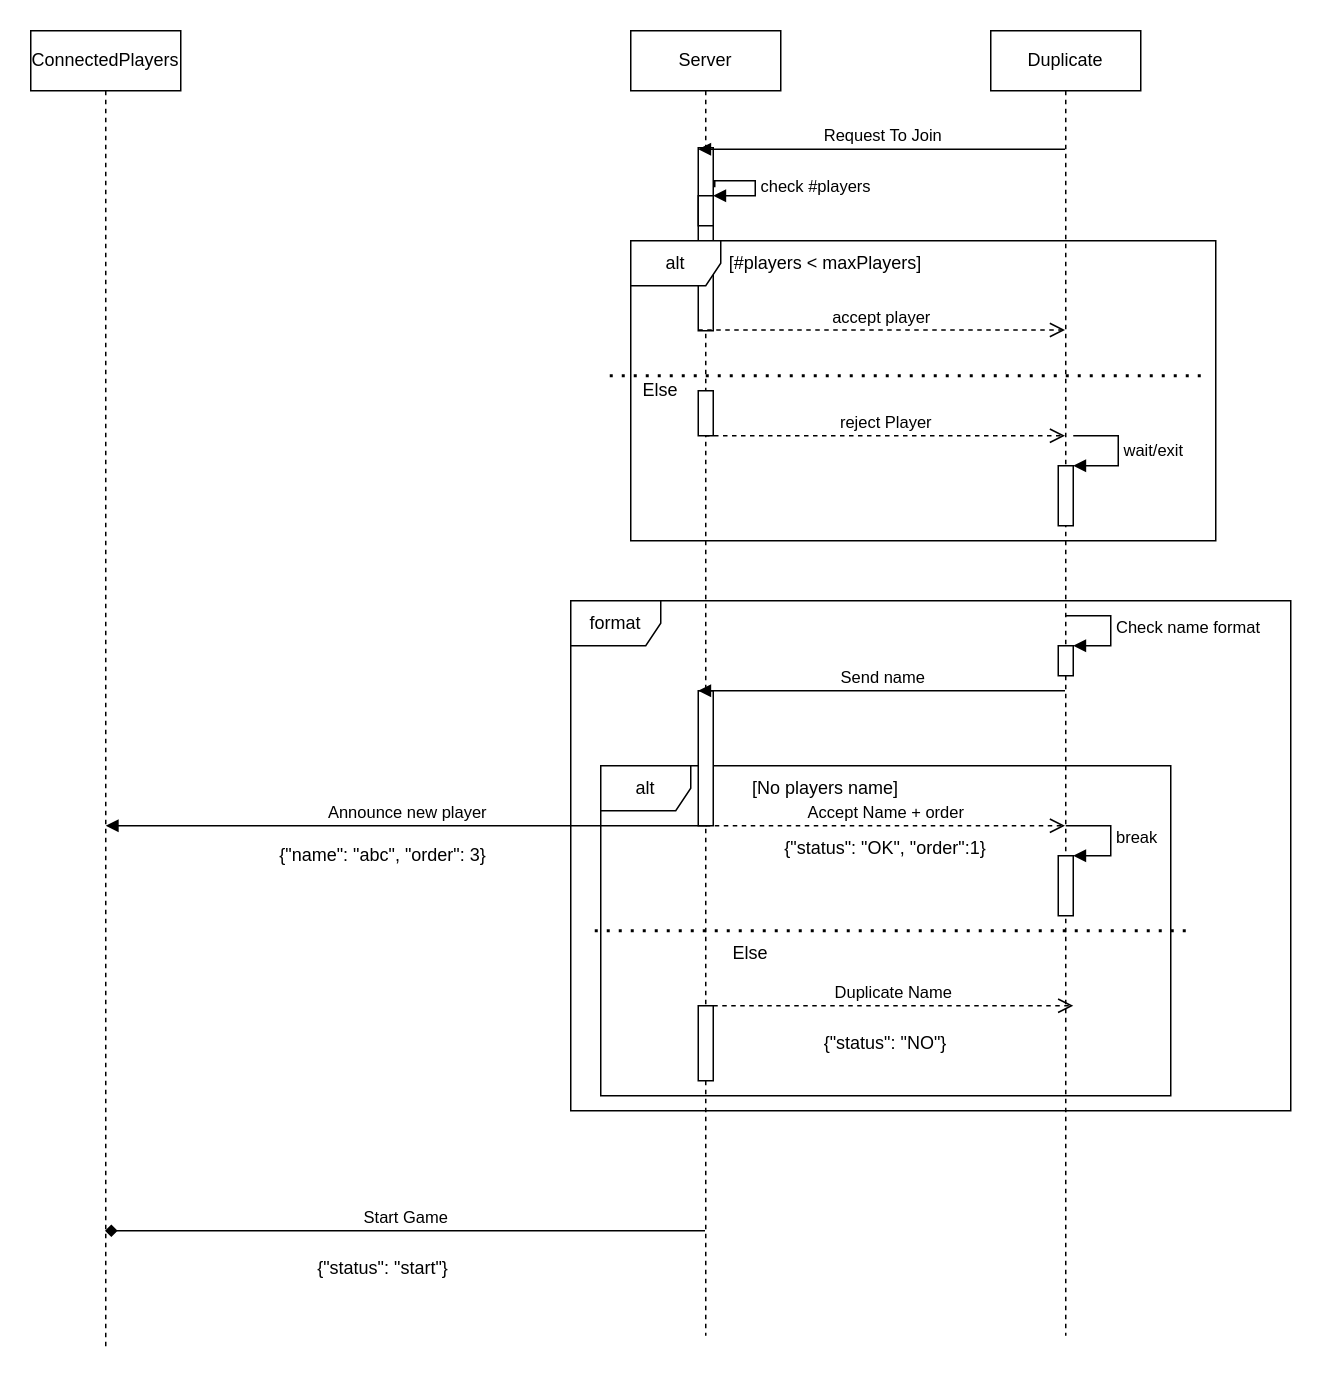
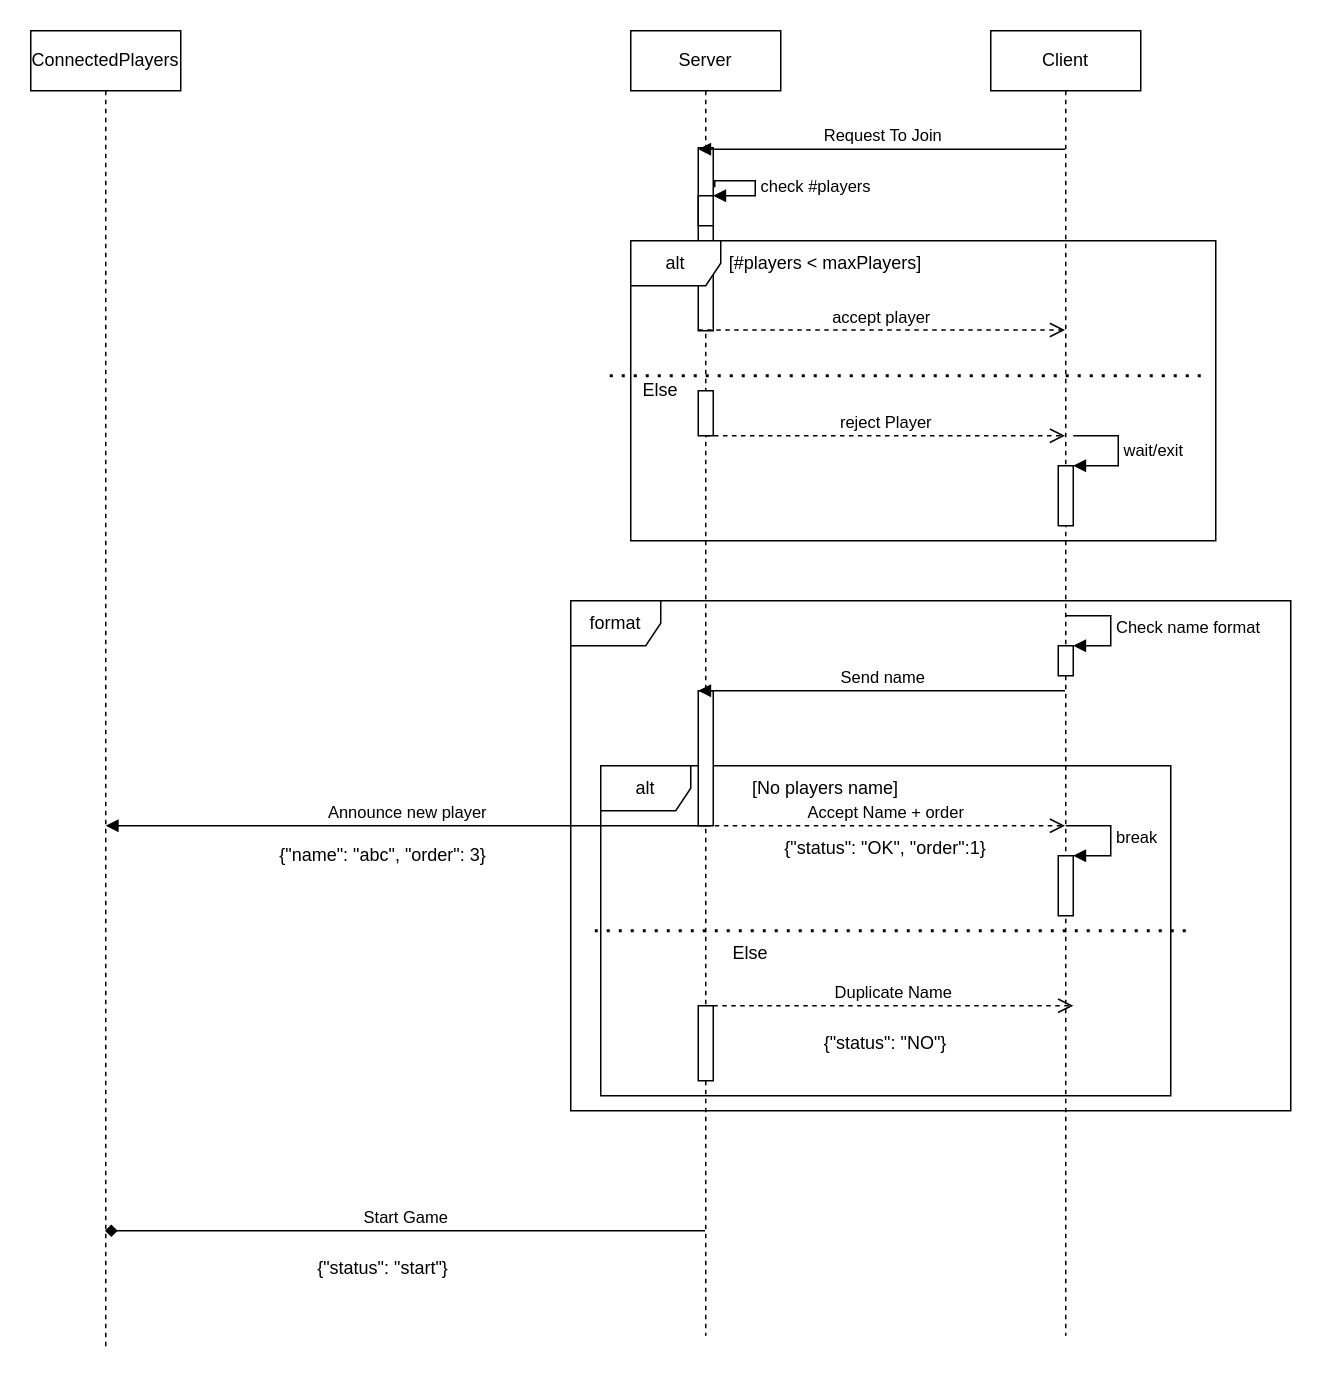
(1066, 61) -> (1066, 61)
